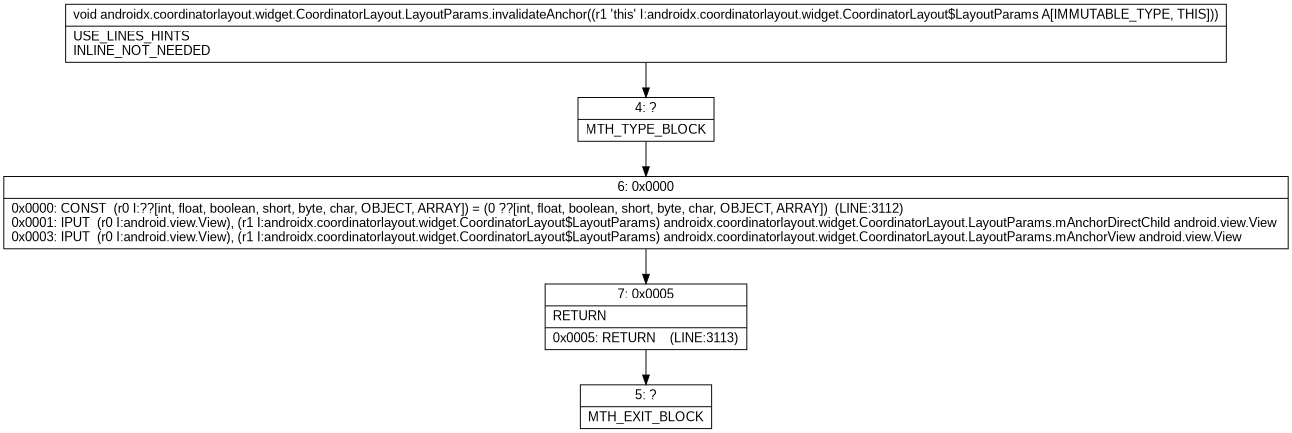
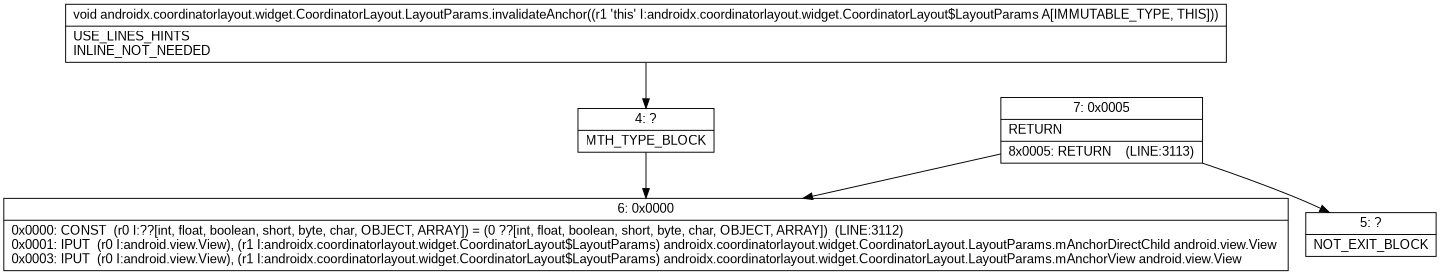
(646, 262) -> (907, 175)
(646, 338) -> (1102, 152)
(646, 417) -> (1371, 245)
